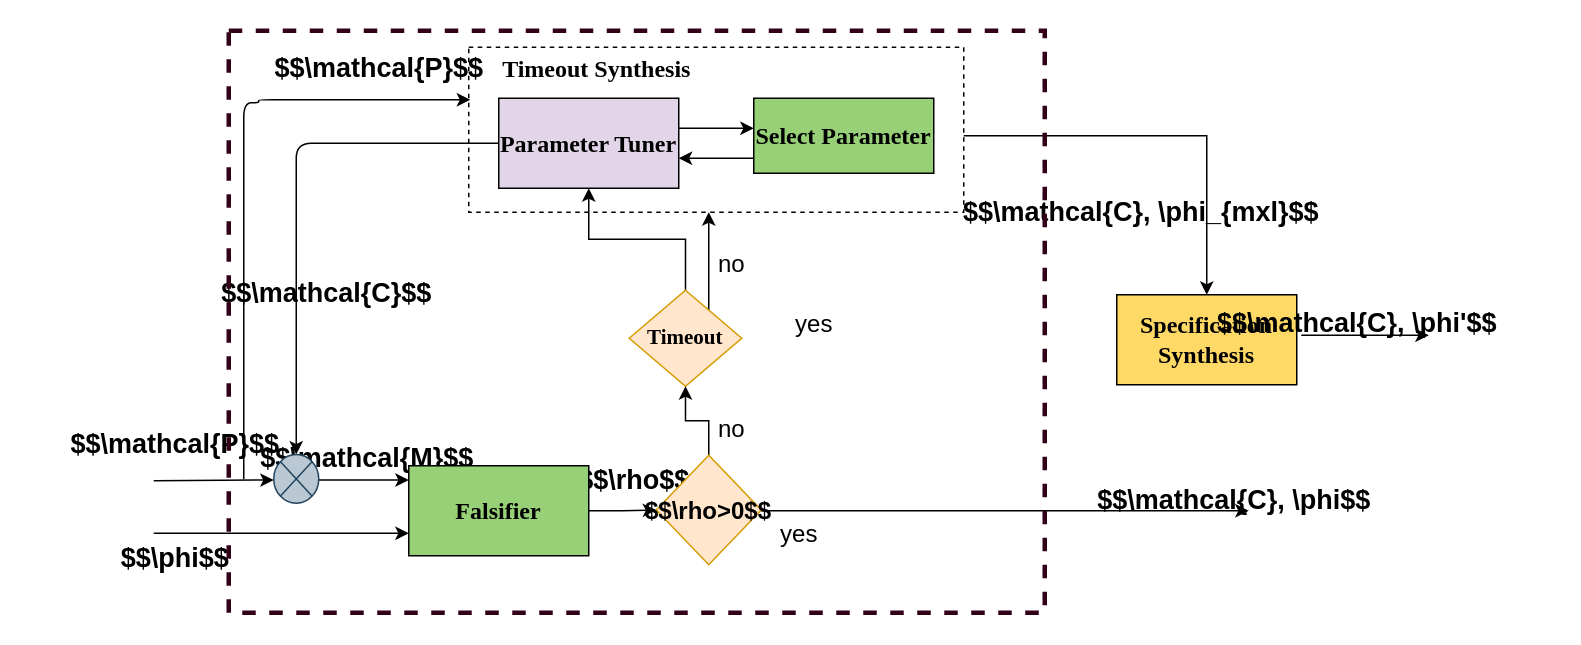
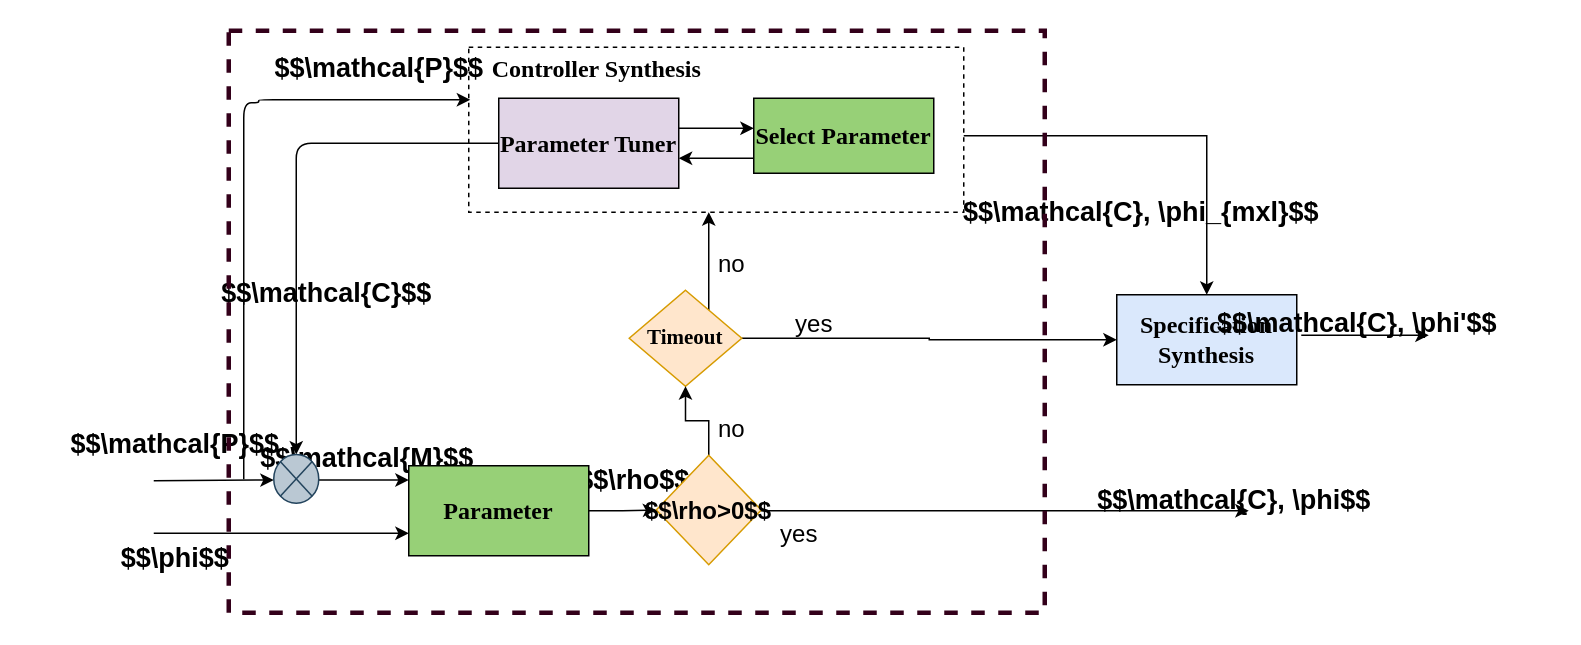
(597, 68) -> (597, 68)
(642, 239) -> (924, 338)
(1207, 340) -> (1207, 340)
(499, 511) -> (499, 511)
